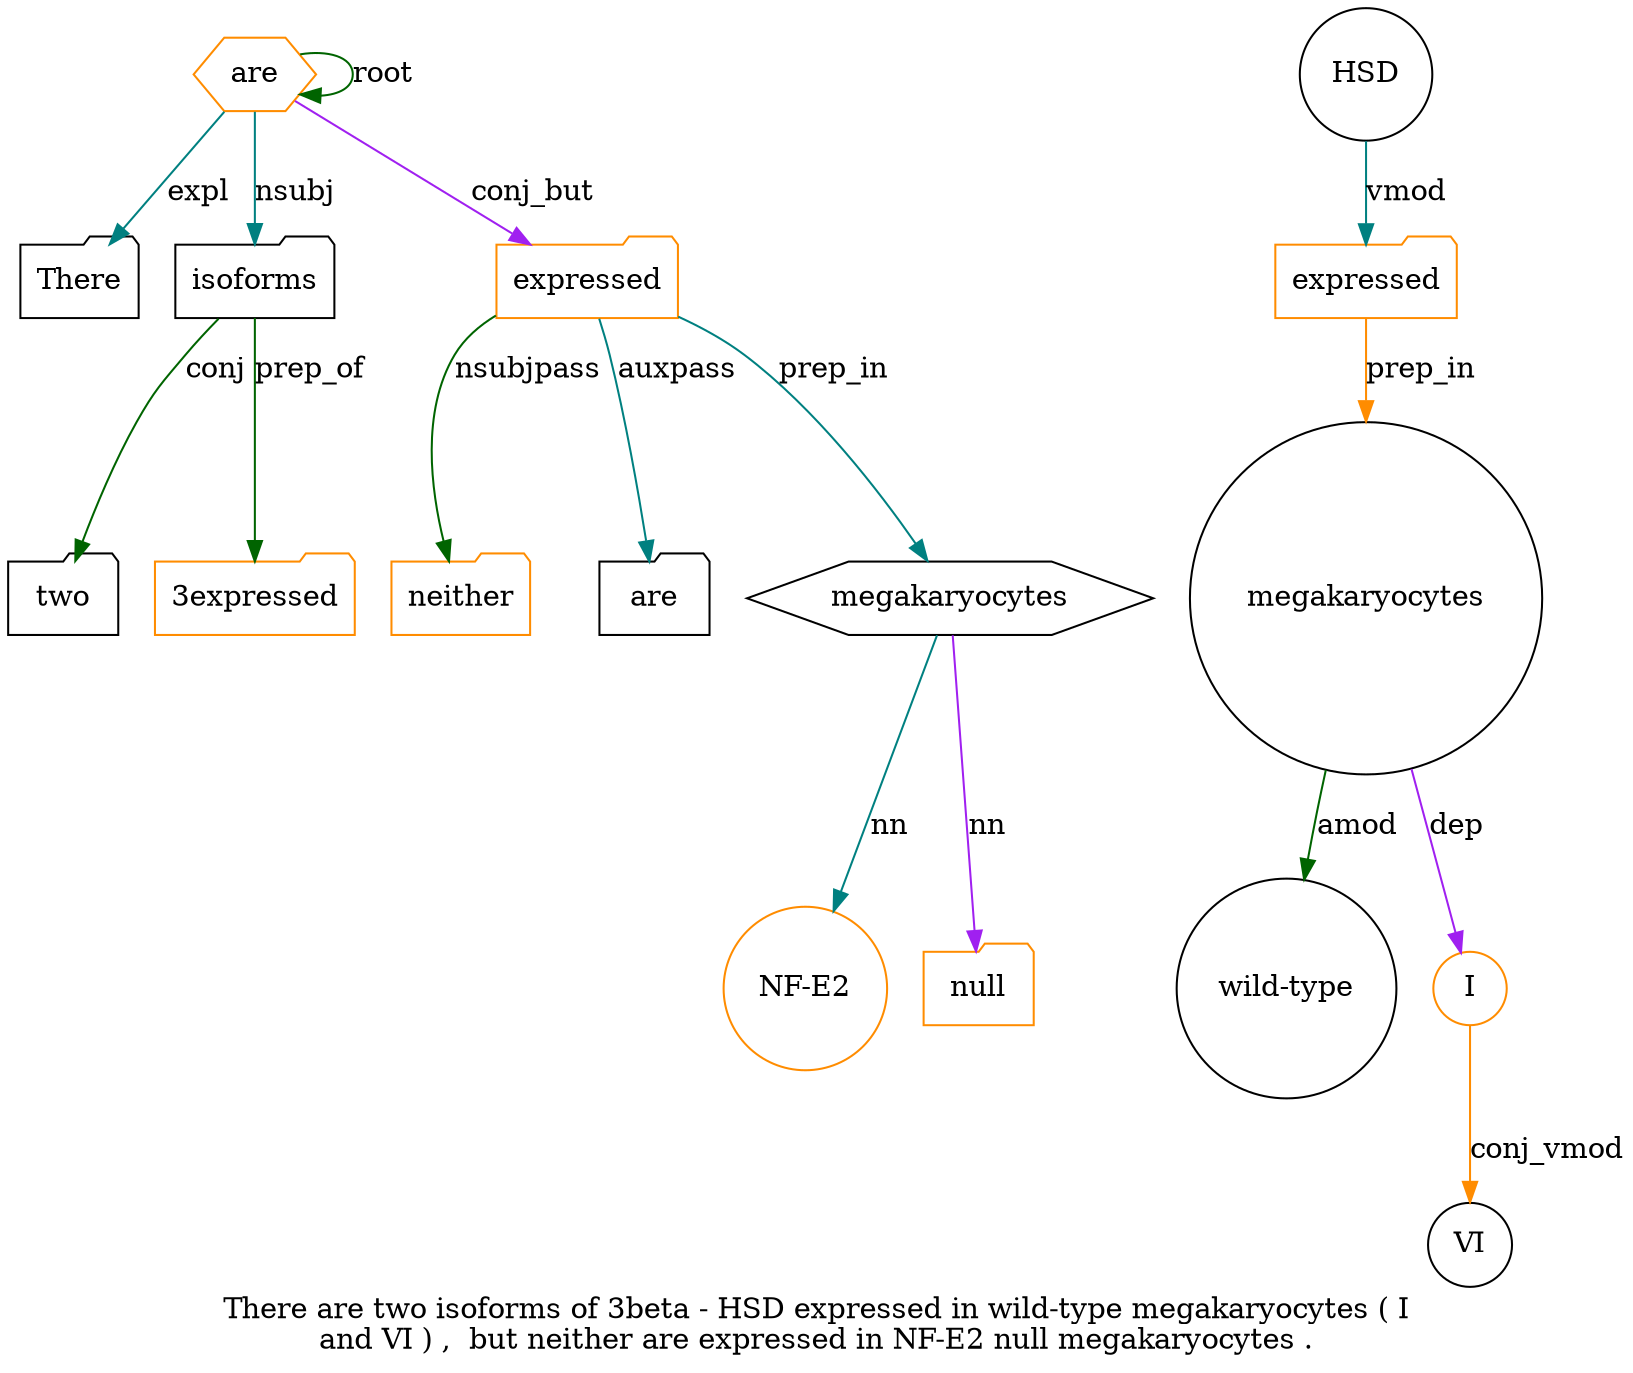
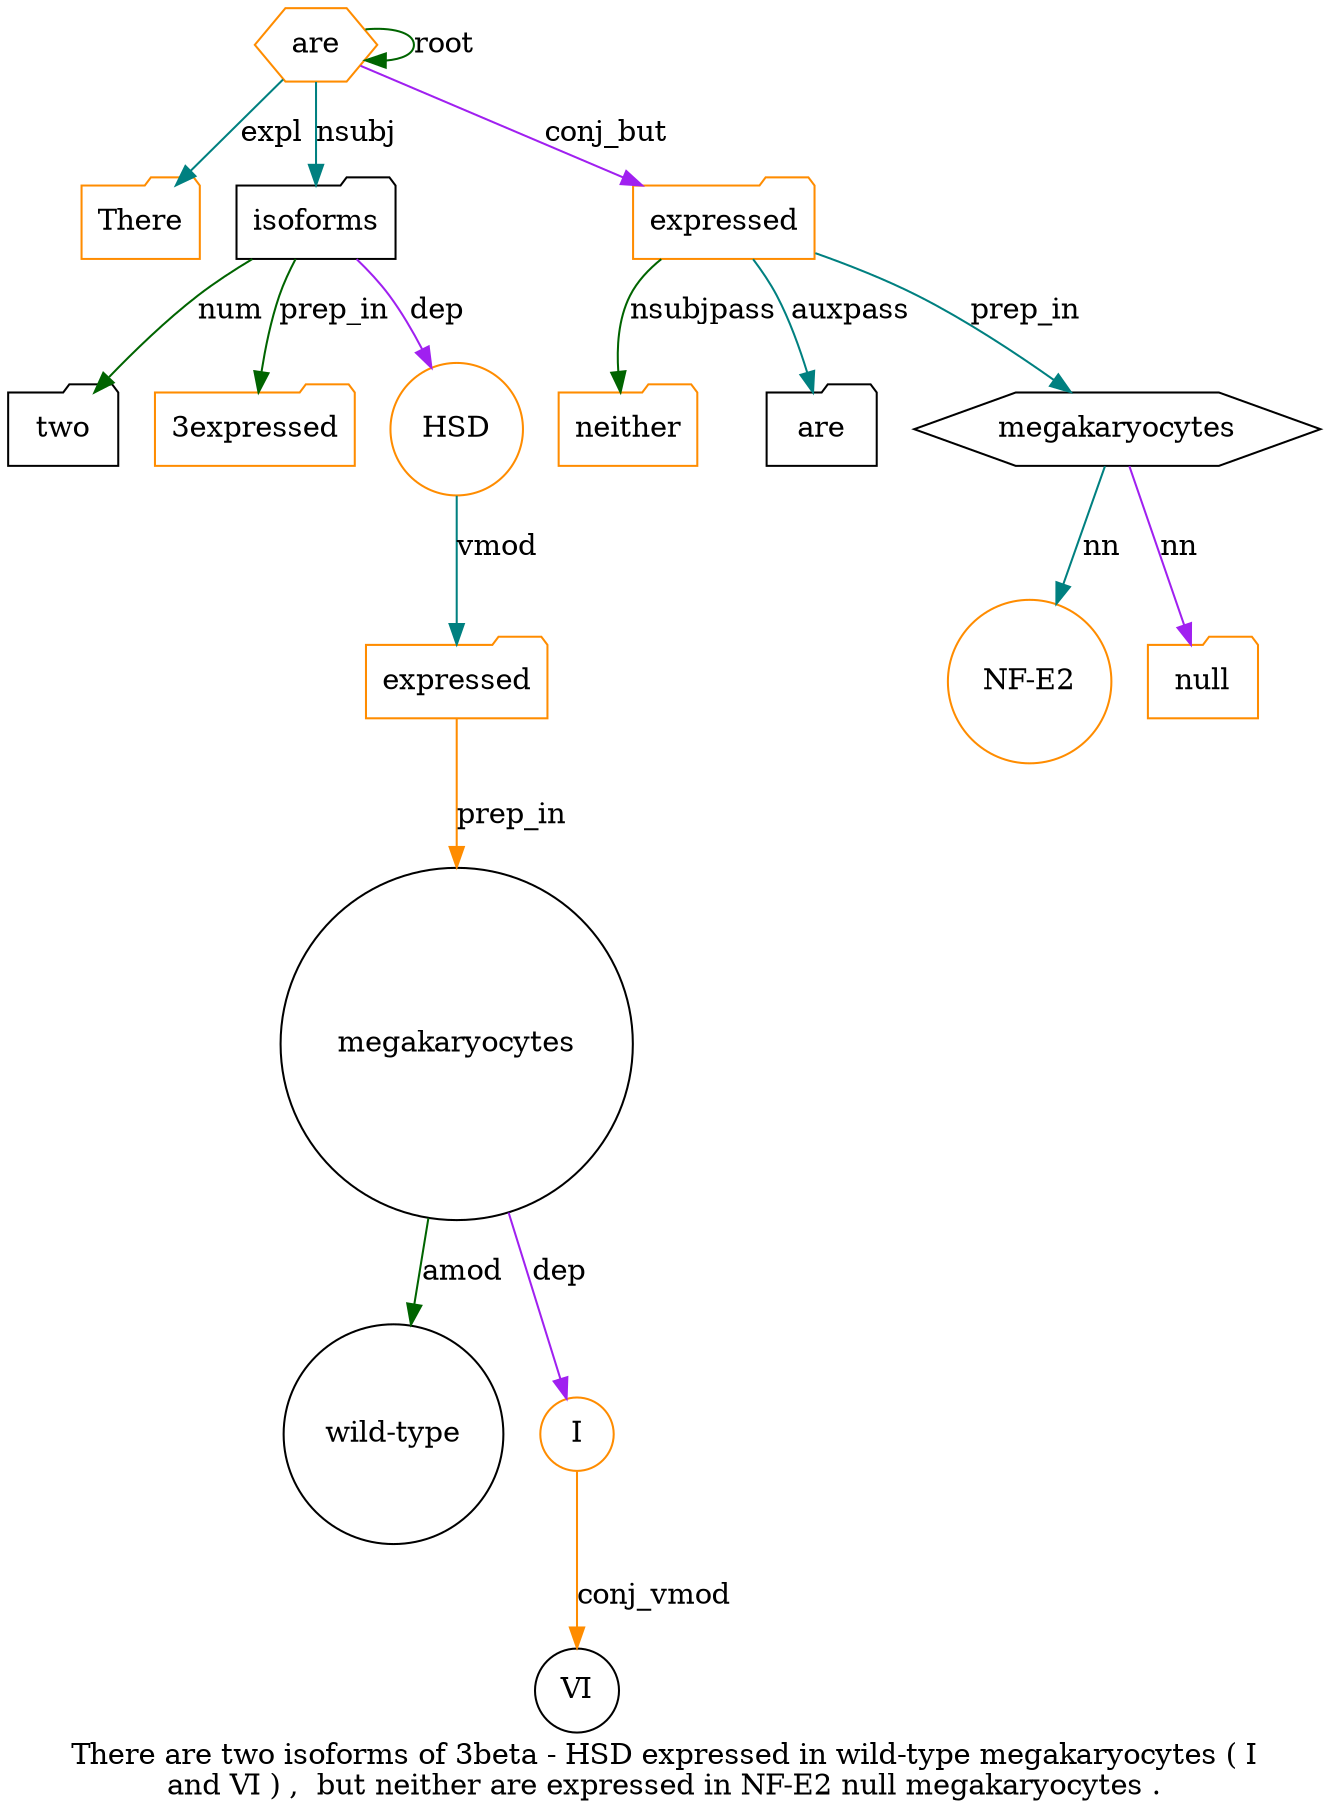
(1366, 74) -> (457, 429)
(80, 281) -> (141, 222)
none -> (393, 301)
(216, 370) -> (230, 311)
(310, 370) -> (334, 311)
